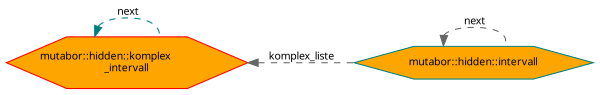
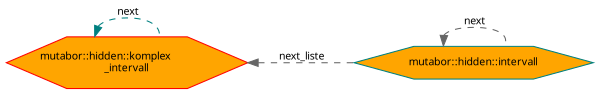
(301, 57) -> (301, 57)
